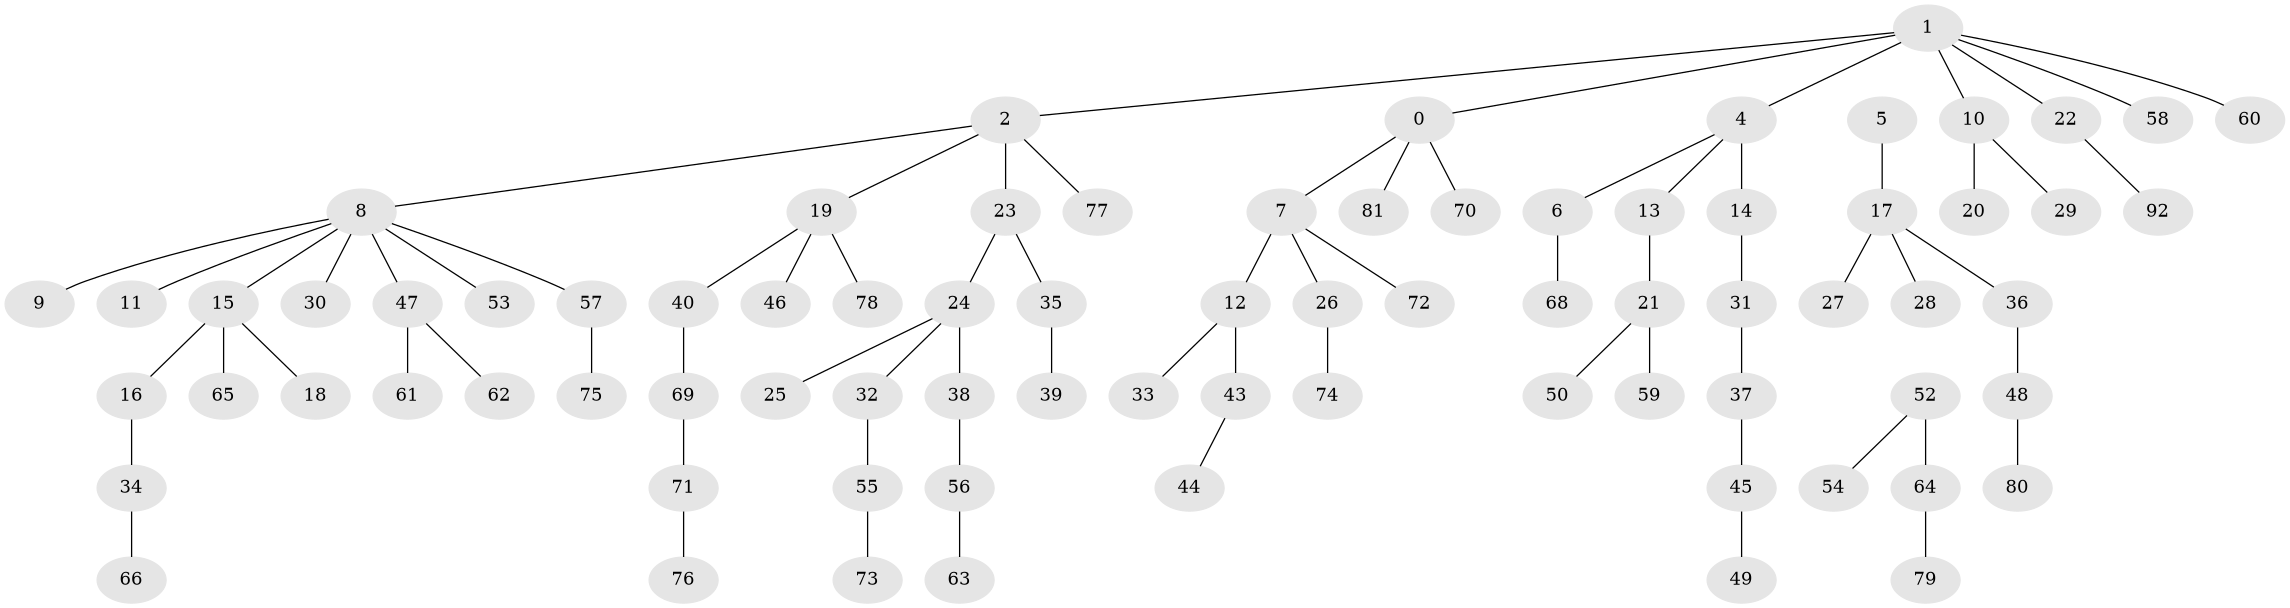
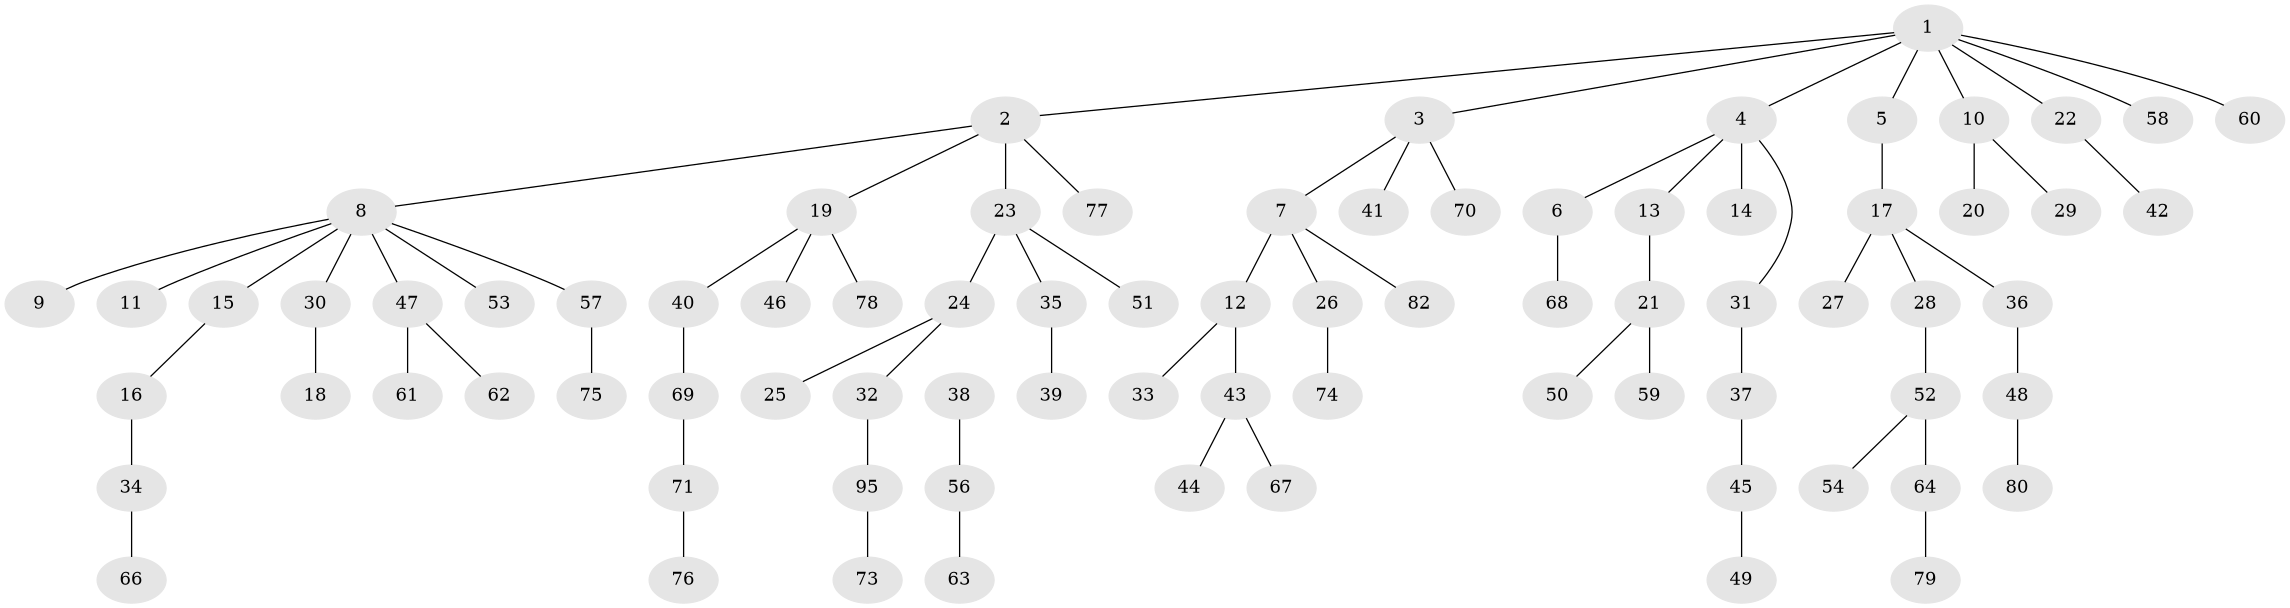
none -> (1905, 74)
(1420, 120) -> (1420, 120)
(1374, 212) -> (1374, 212)
(2158, 212) -> (2158, 212)
(1742, 258) -> (1792, 212)
none -> (1144, 304)
(1420, 304) -> (1420, 304)
(269, 350) -> (316, 350)
(960, 350) -> none
none -> (1926, 350)
(224, 396) -> none
(868, 488) -> (868, 488)
none -> (1282, 488)
